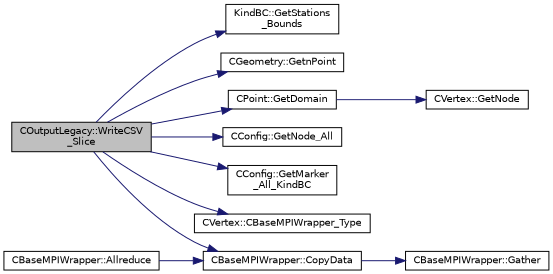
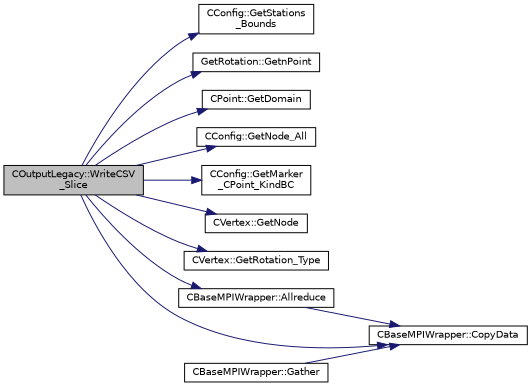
(282, 19) -> (256, 19)
(282, 62) -> (256, 62)
(376, 100) -> (171, 203)
(282, 180) -> (256, 180)
(282, 223) -> (256, 261)
none -> (134, 246)
(378, 261) -> (348, 355)
